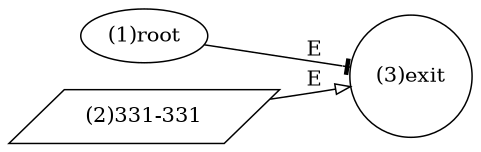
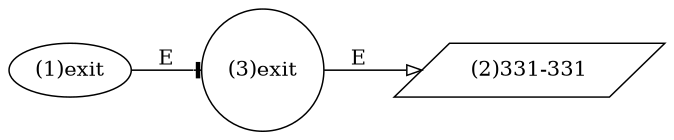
(144, 36) -> (70, 70)
(303, 94) -> (365, 70)
